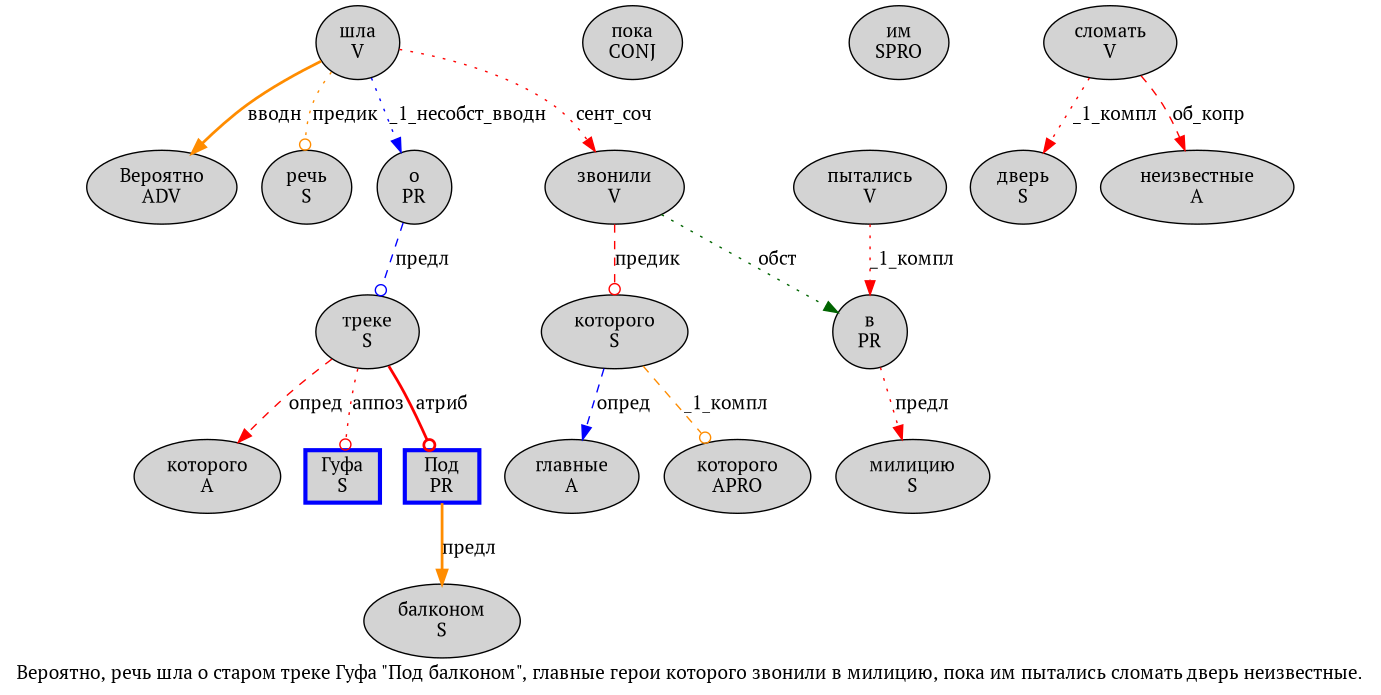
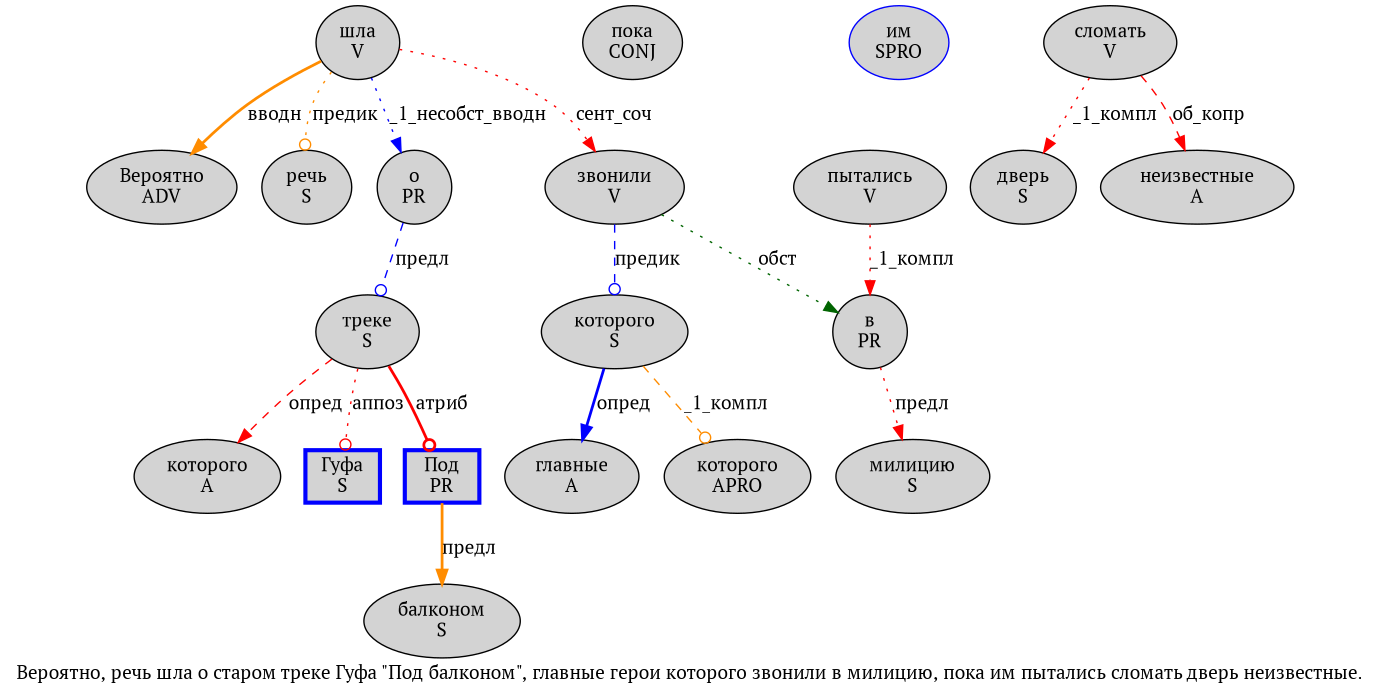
(899, 43) -> (899, 43)
(615, 254) -> (615, 254)
(595, 397) -> (595, 397)
